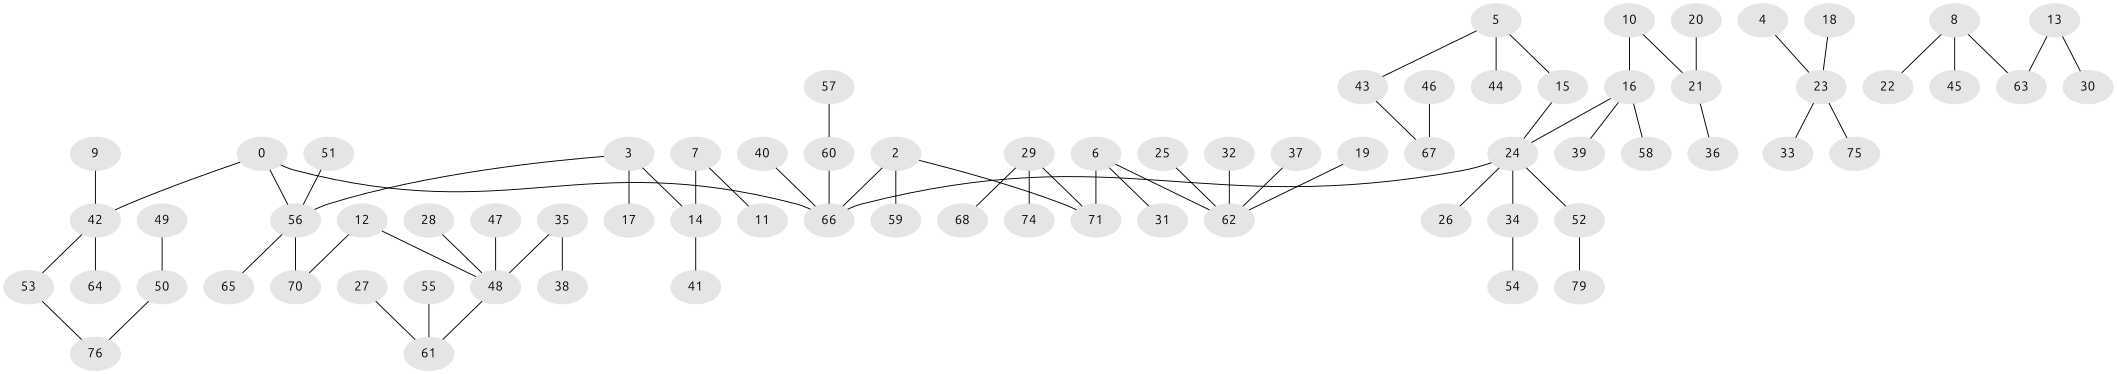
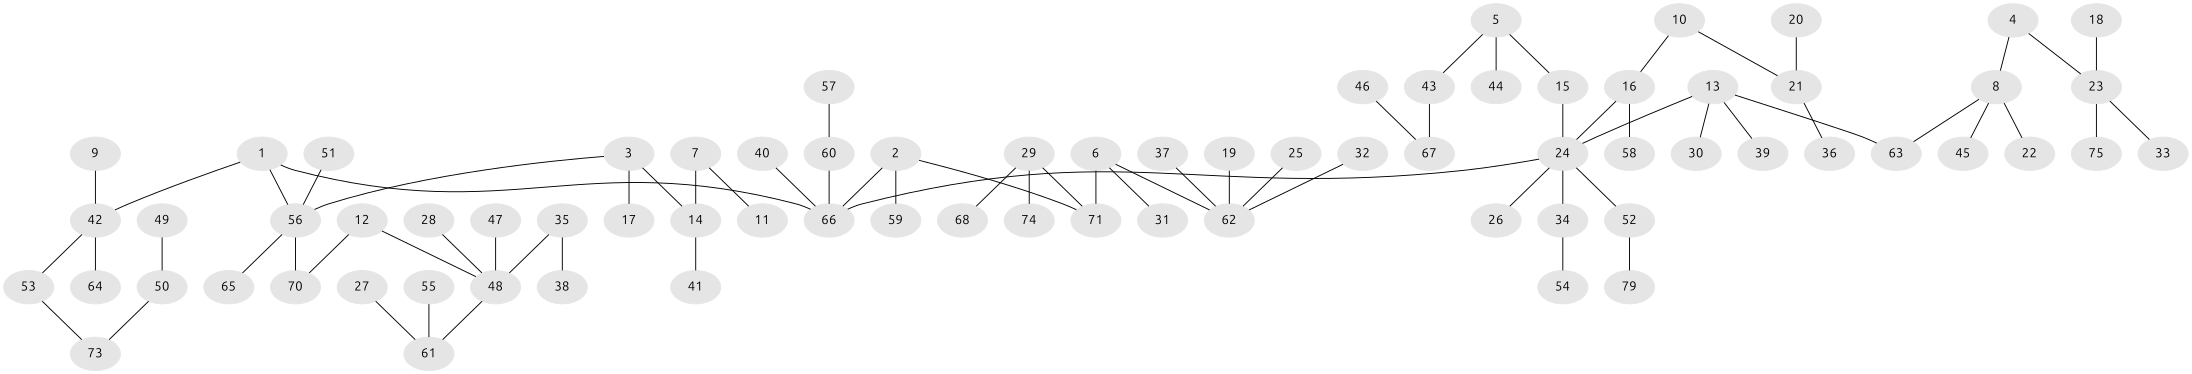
none -> (2005, 54)
none -> (1637, 119)
(1605, 120) -> (1738, 120)
(262, 154) -> (262, 154)
(95, 354) -> (95, 354)
